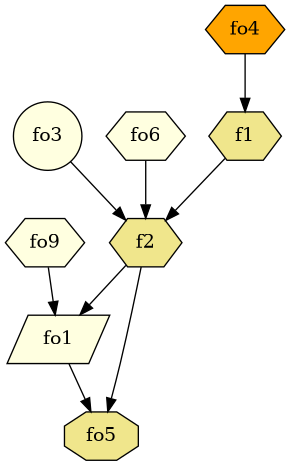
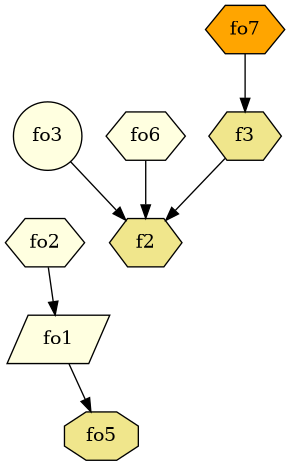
(245, 30) -> (245, 30)
(245, 136) -> (245, 136)
(45, 243) -> (45, 243)
(108, 285) -> none
(127, 333) -> none
